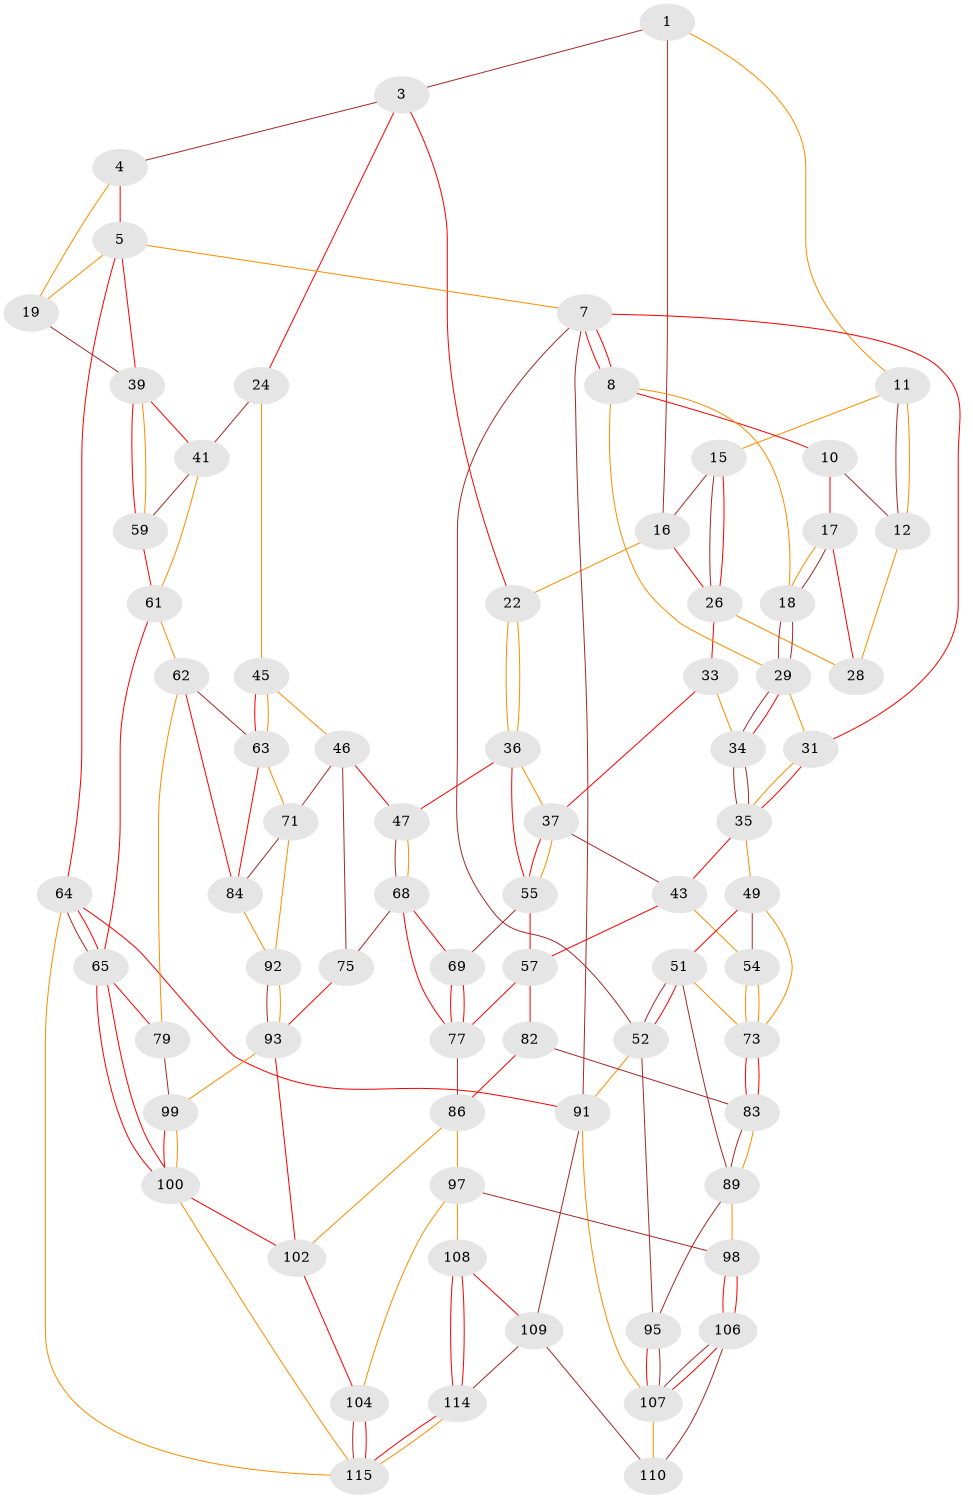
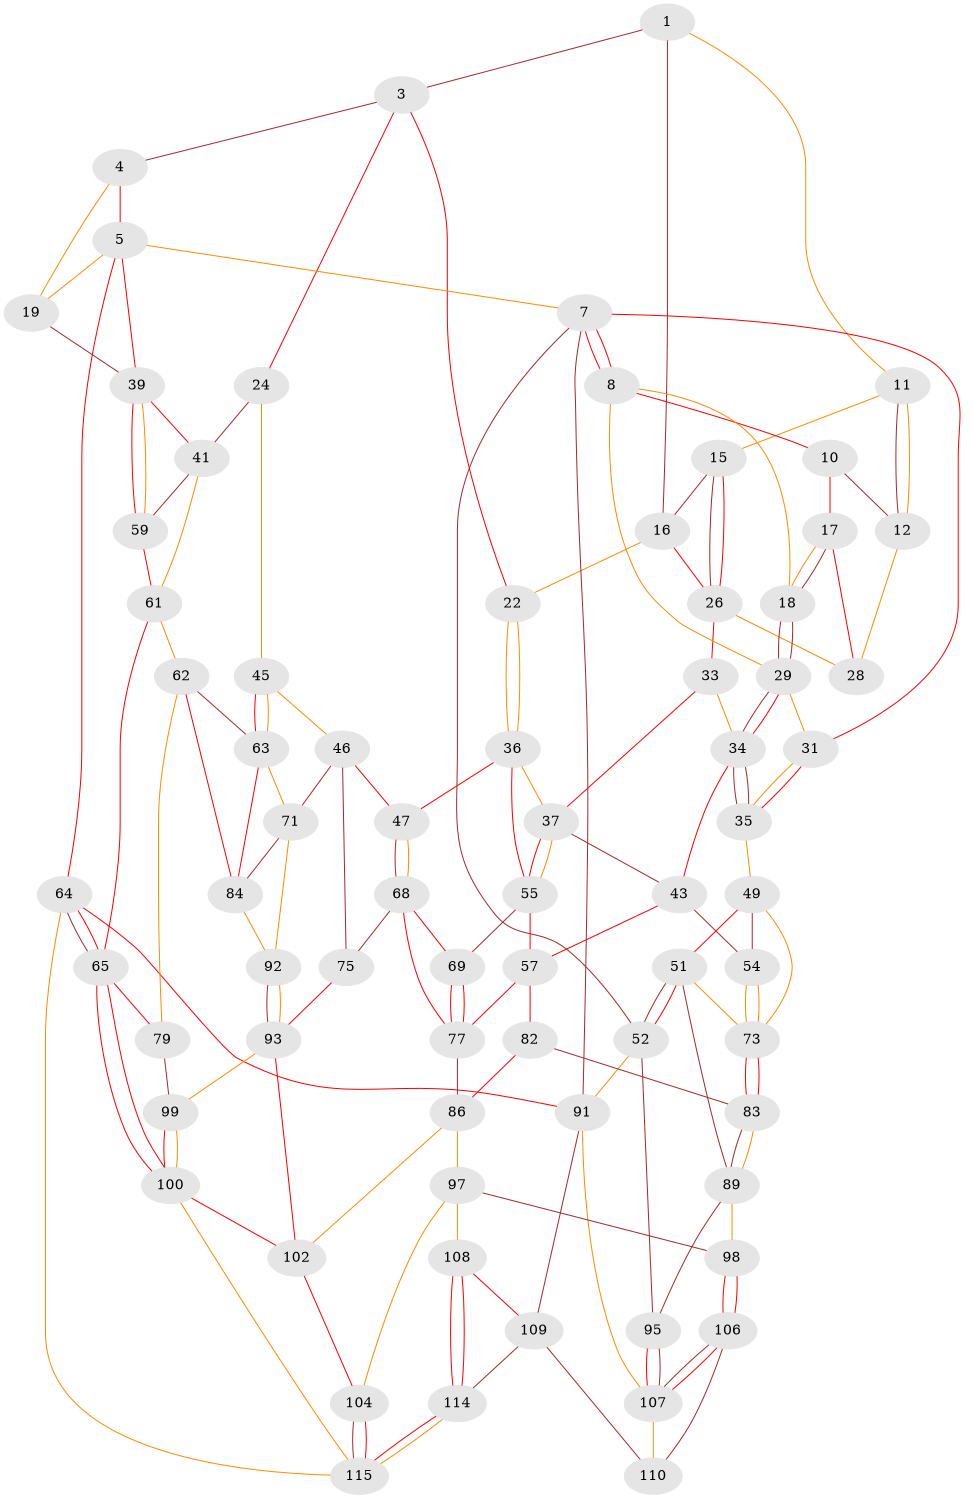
(712, 858) -> (702, 819)
(711, 927) -> (711, 927)
